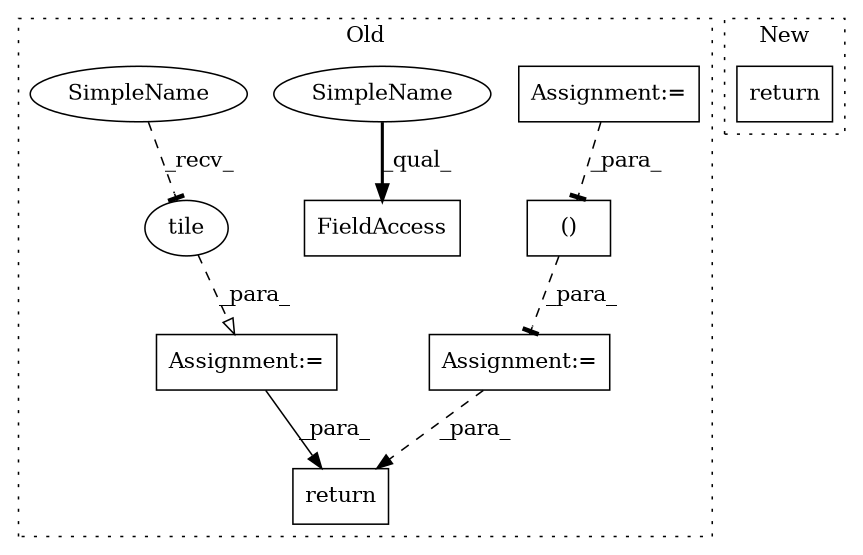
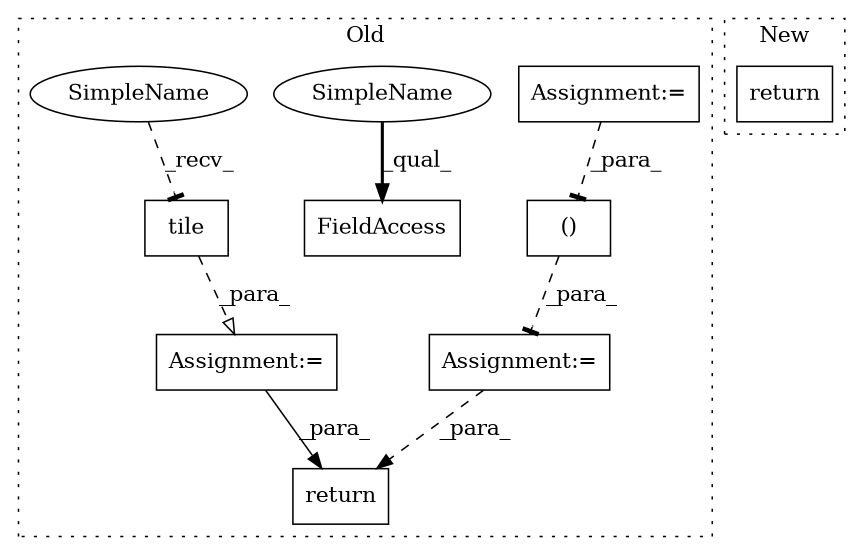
(187, 228) -> (187, 228)
